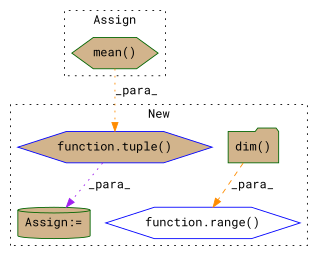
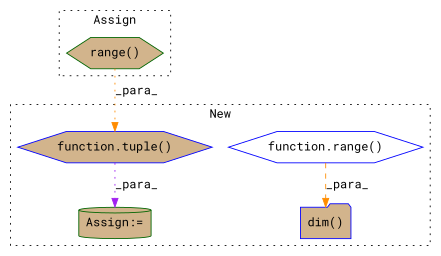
(115, 53) -> (115, 53)
(253, 147) -> (326, 223)
(231, 181) -> (326, 181)
